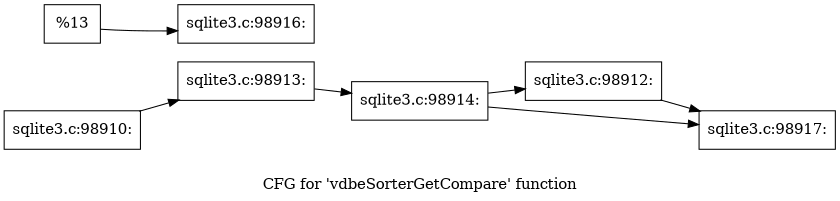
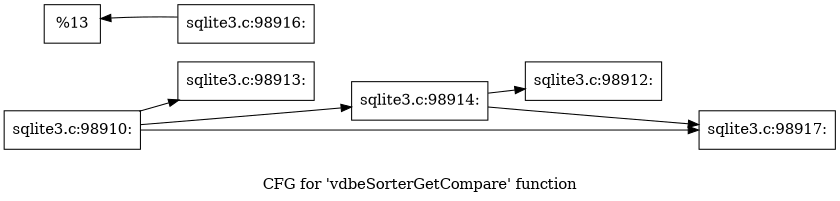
(134, 31) -> (144, 17)
(328, 90) -> (241, 116)
(675, 104) -> (414, 130)
